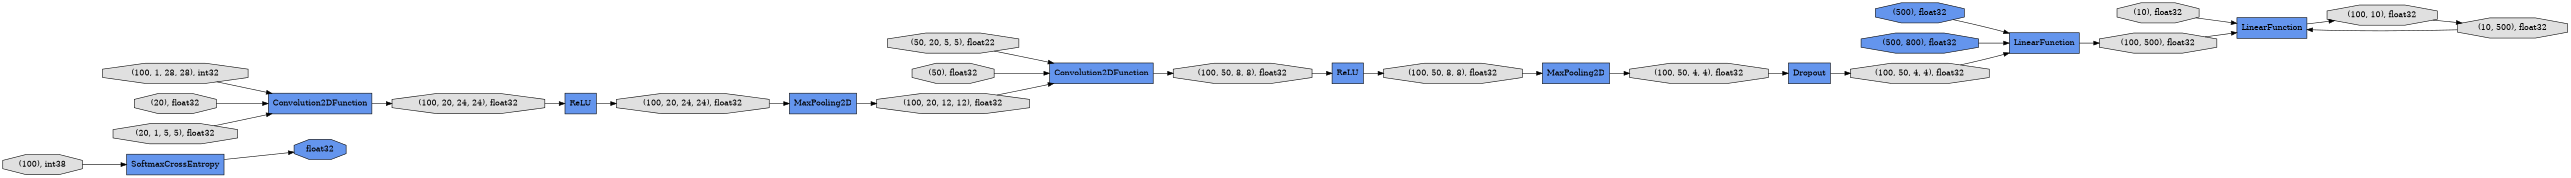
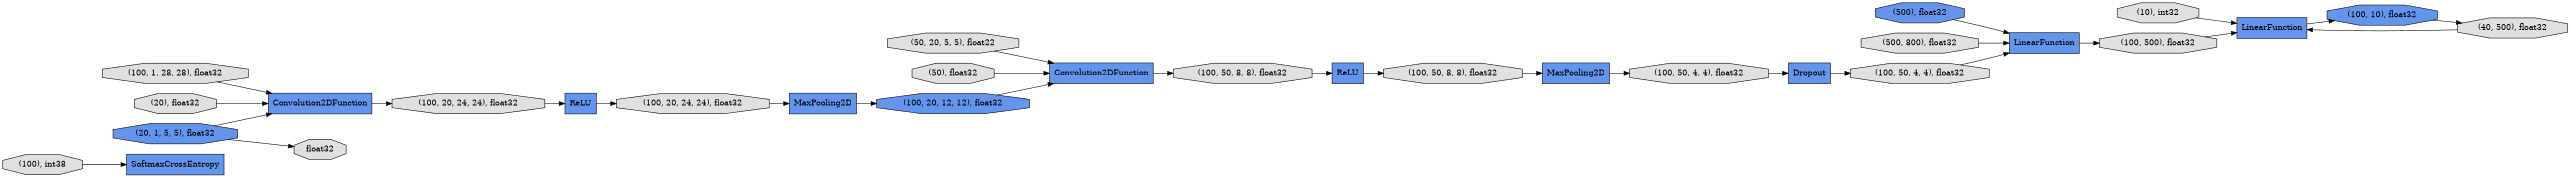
(2158, 13) -> (2158, 13)
(2382, 15) -> (2382, 15)
(2513, 28) -> (2513, 28)
(1920, 43) -> (1920, 43)
(175, 73) -> (175, 73)
(953, 104) -> (953, 104)
(175, 134) -> (175, 134)
(320, 149) -> (320, 149)
(256, 156) -> (258, 143)
